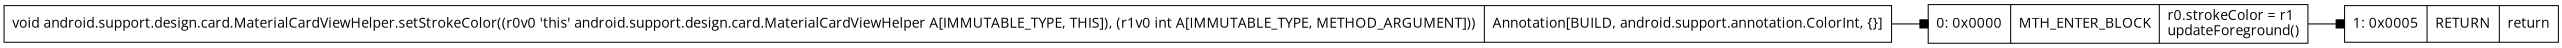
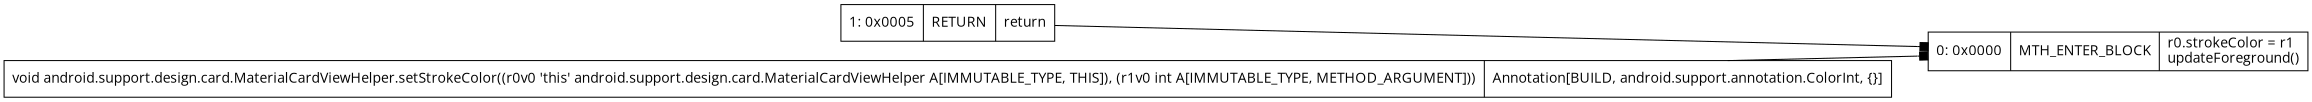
(2321, 24) -> (1486, 36)
